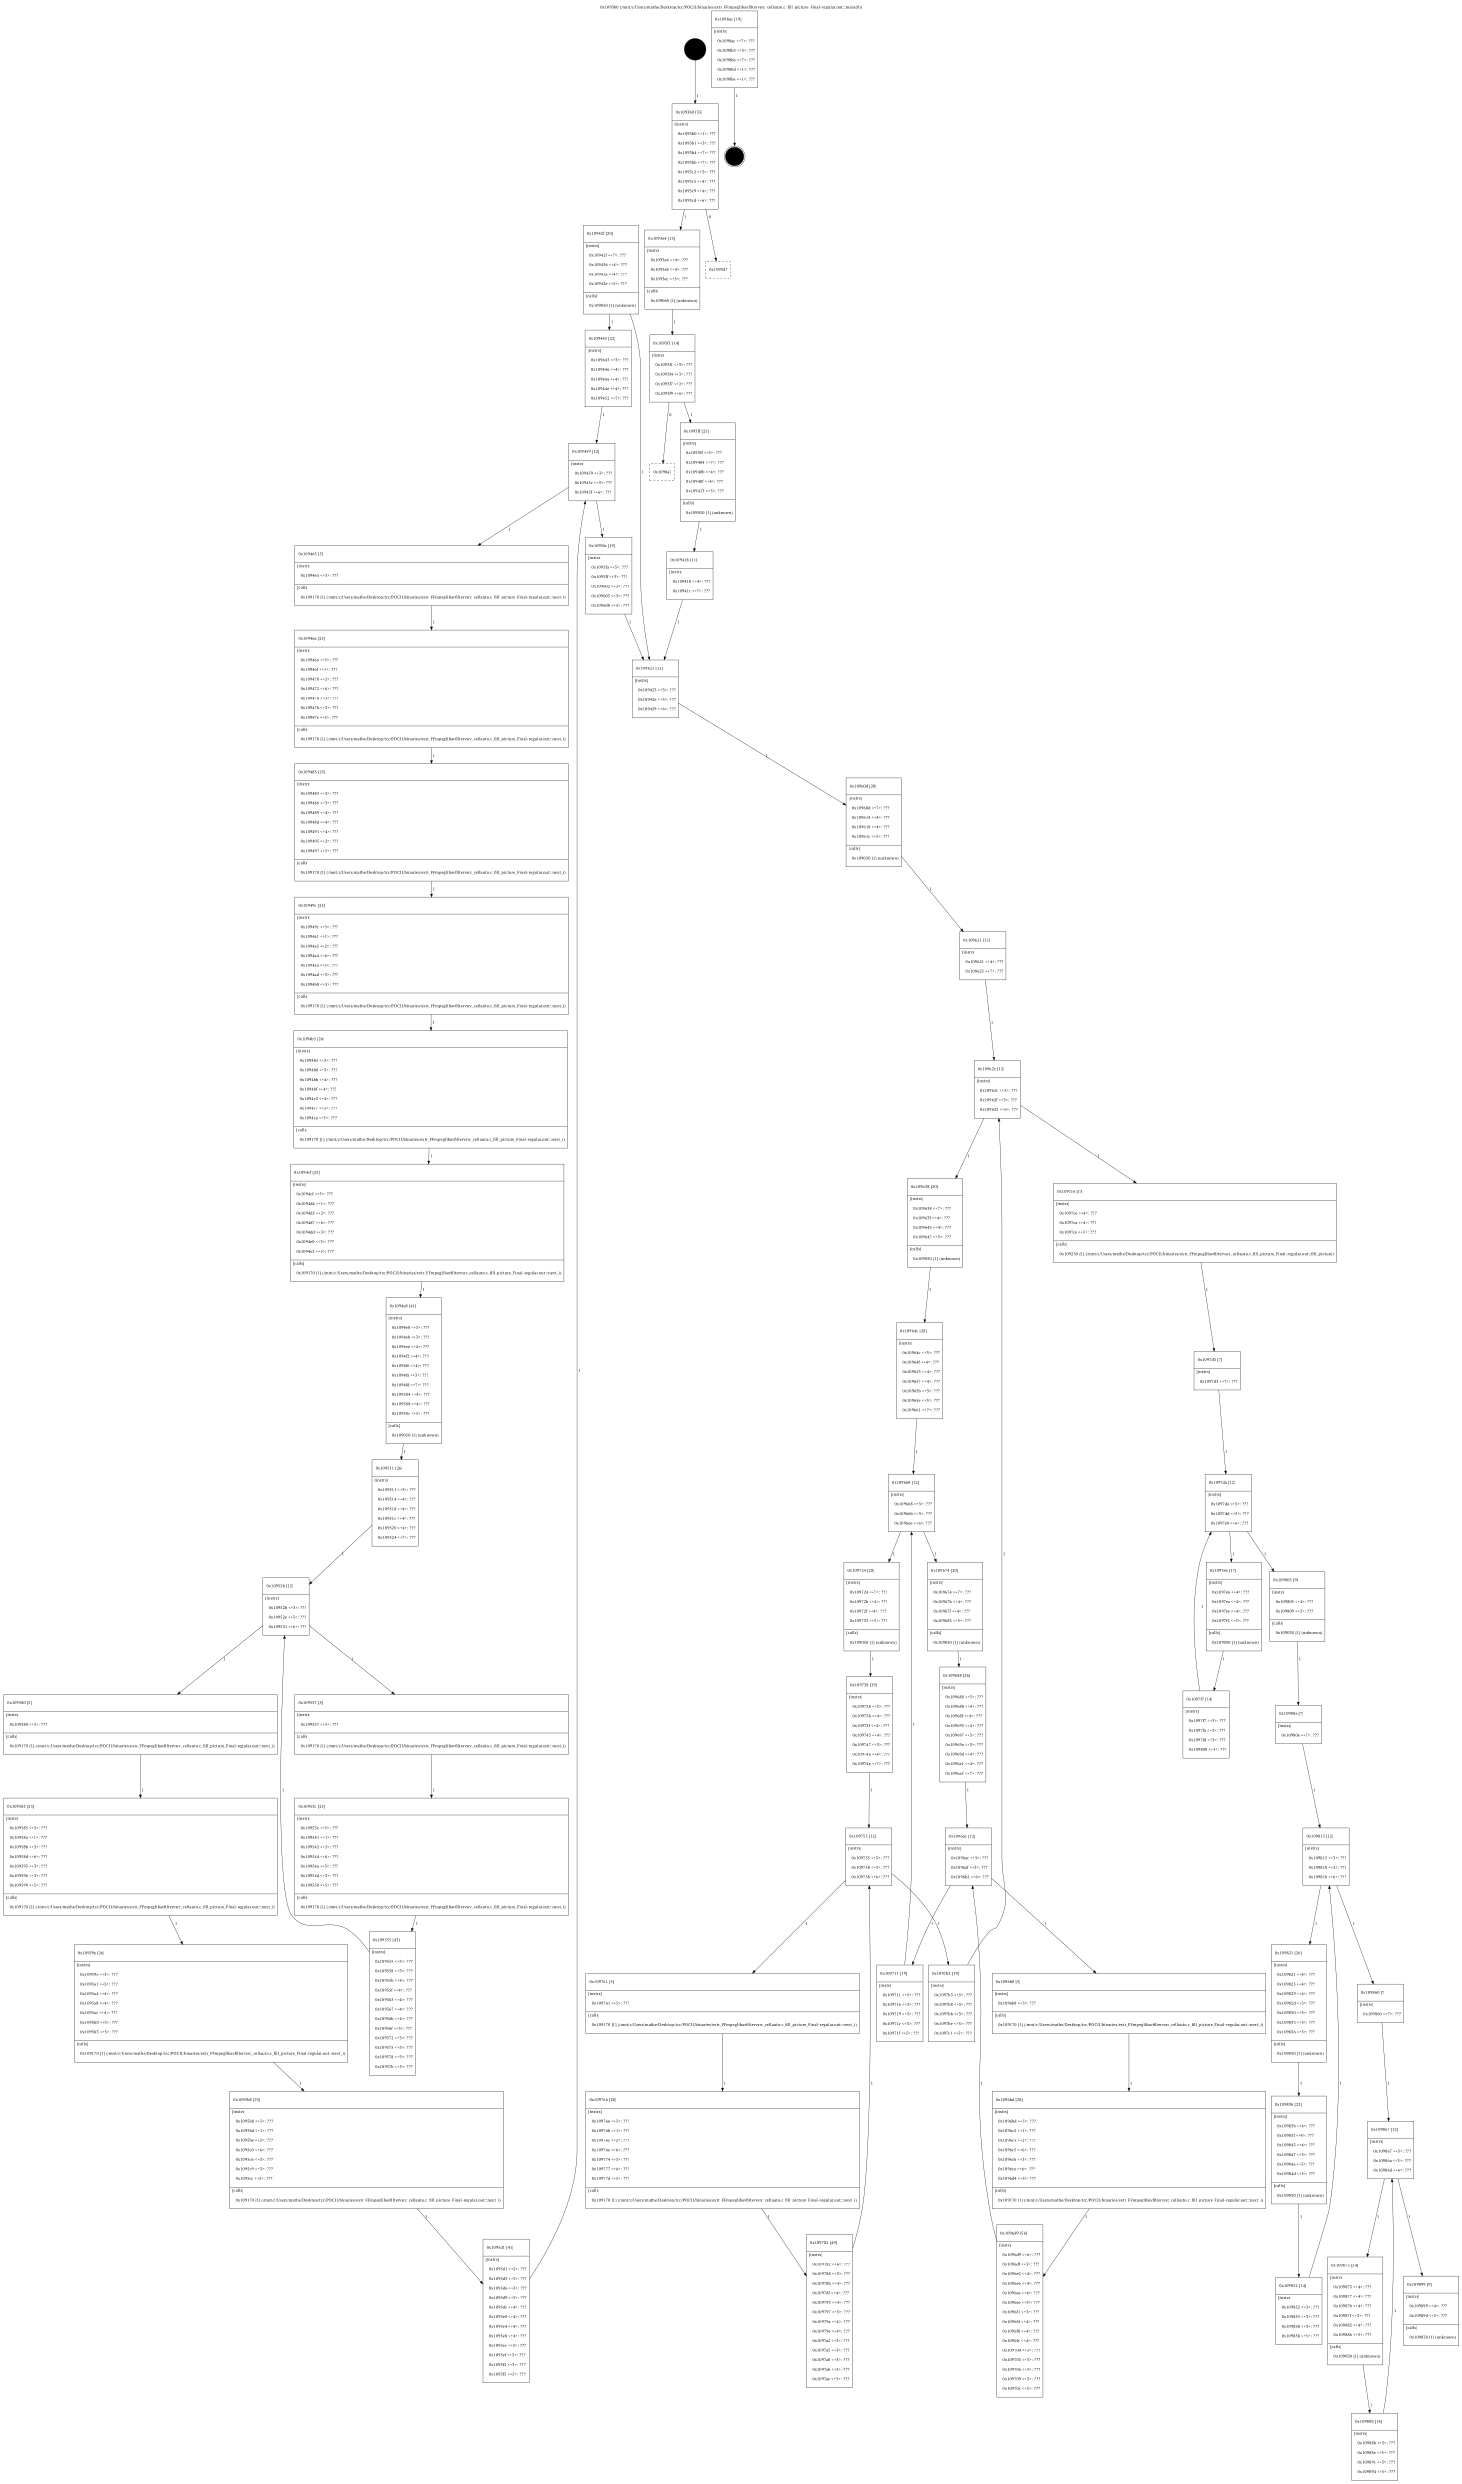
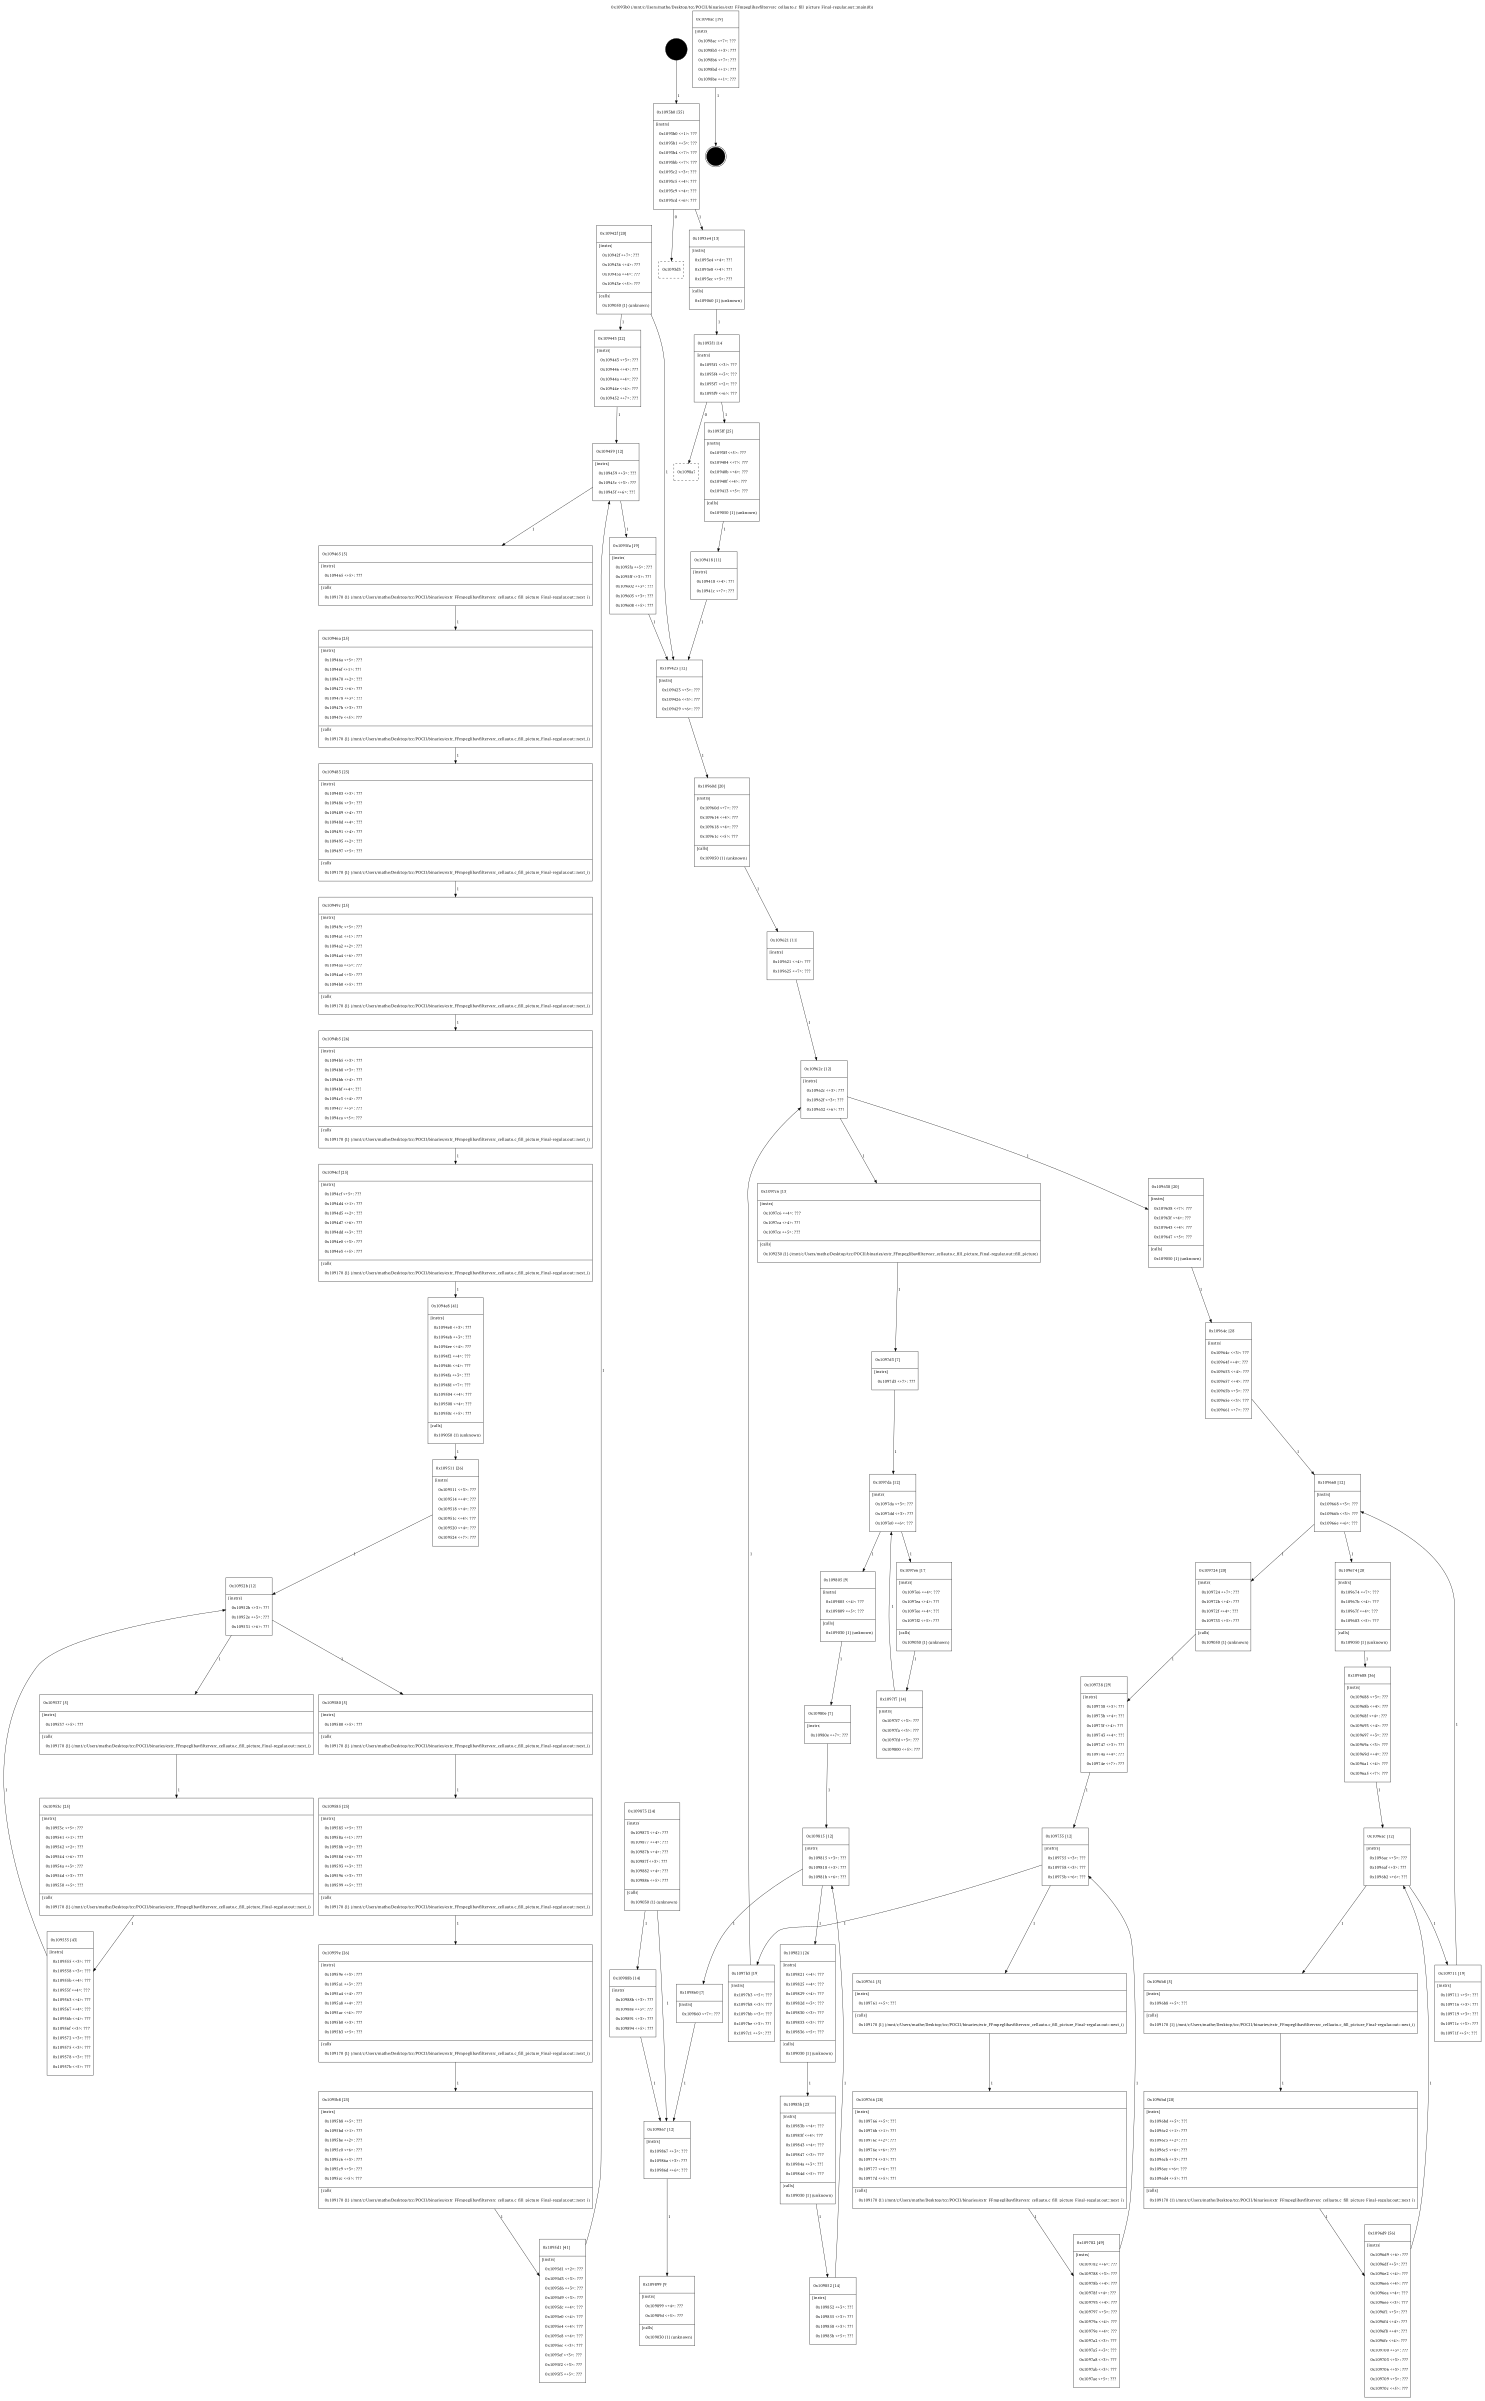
(1376, 2216) -> (663, 2014)
